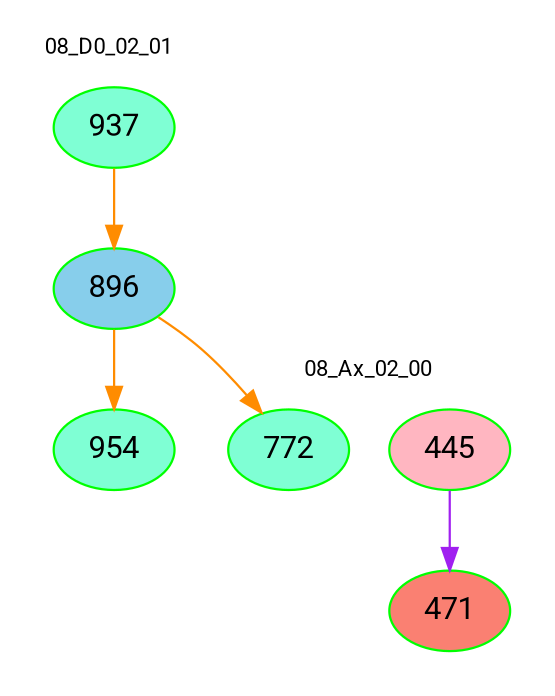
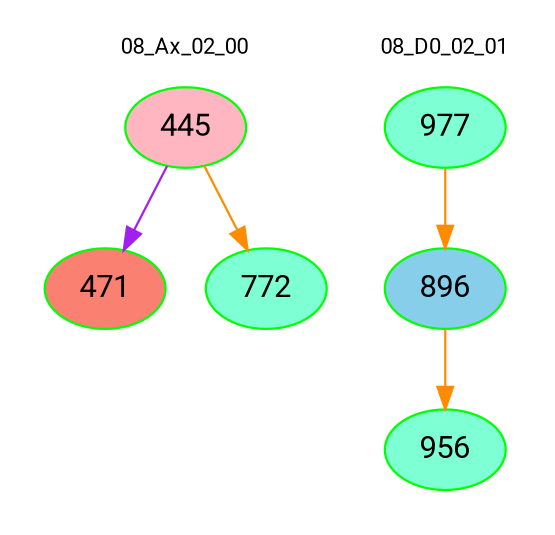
(114, 128) -> (445, 128)
(225, 371) -> (221, 198)
(114, 450) -> (445, 450)
